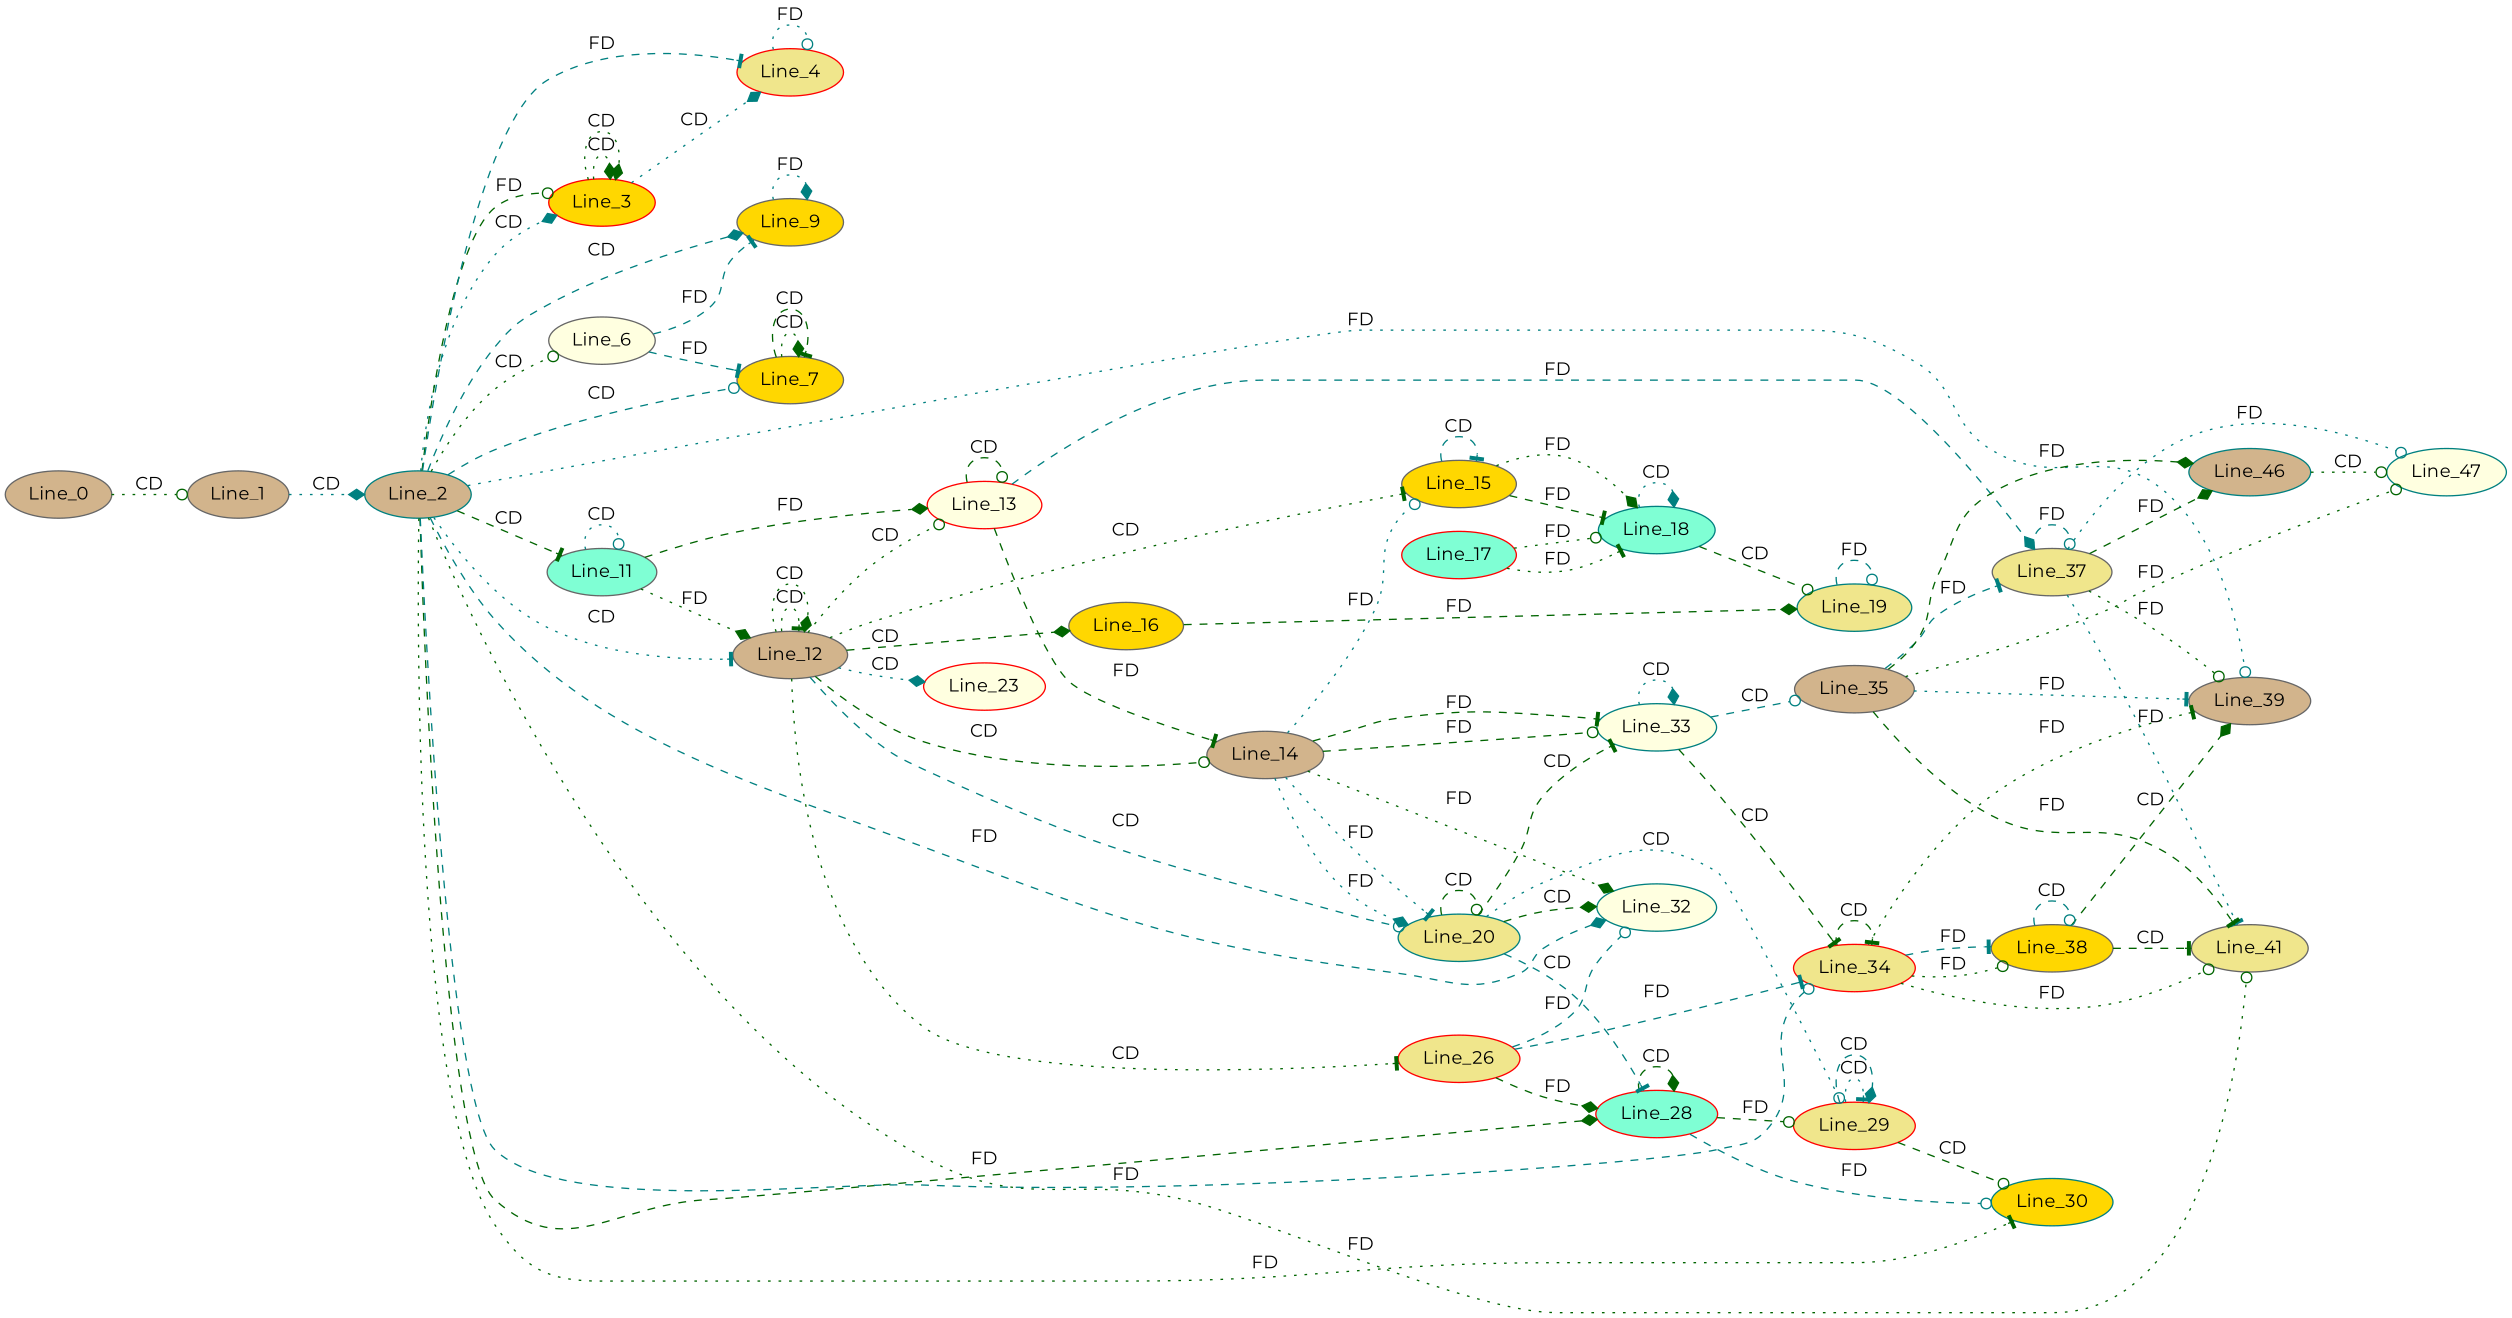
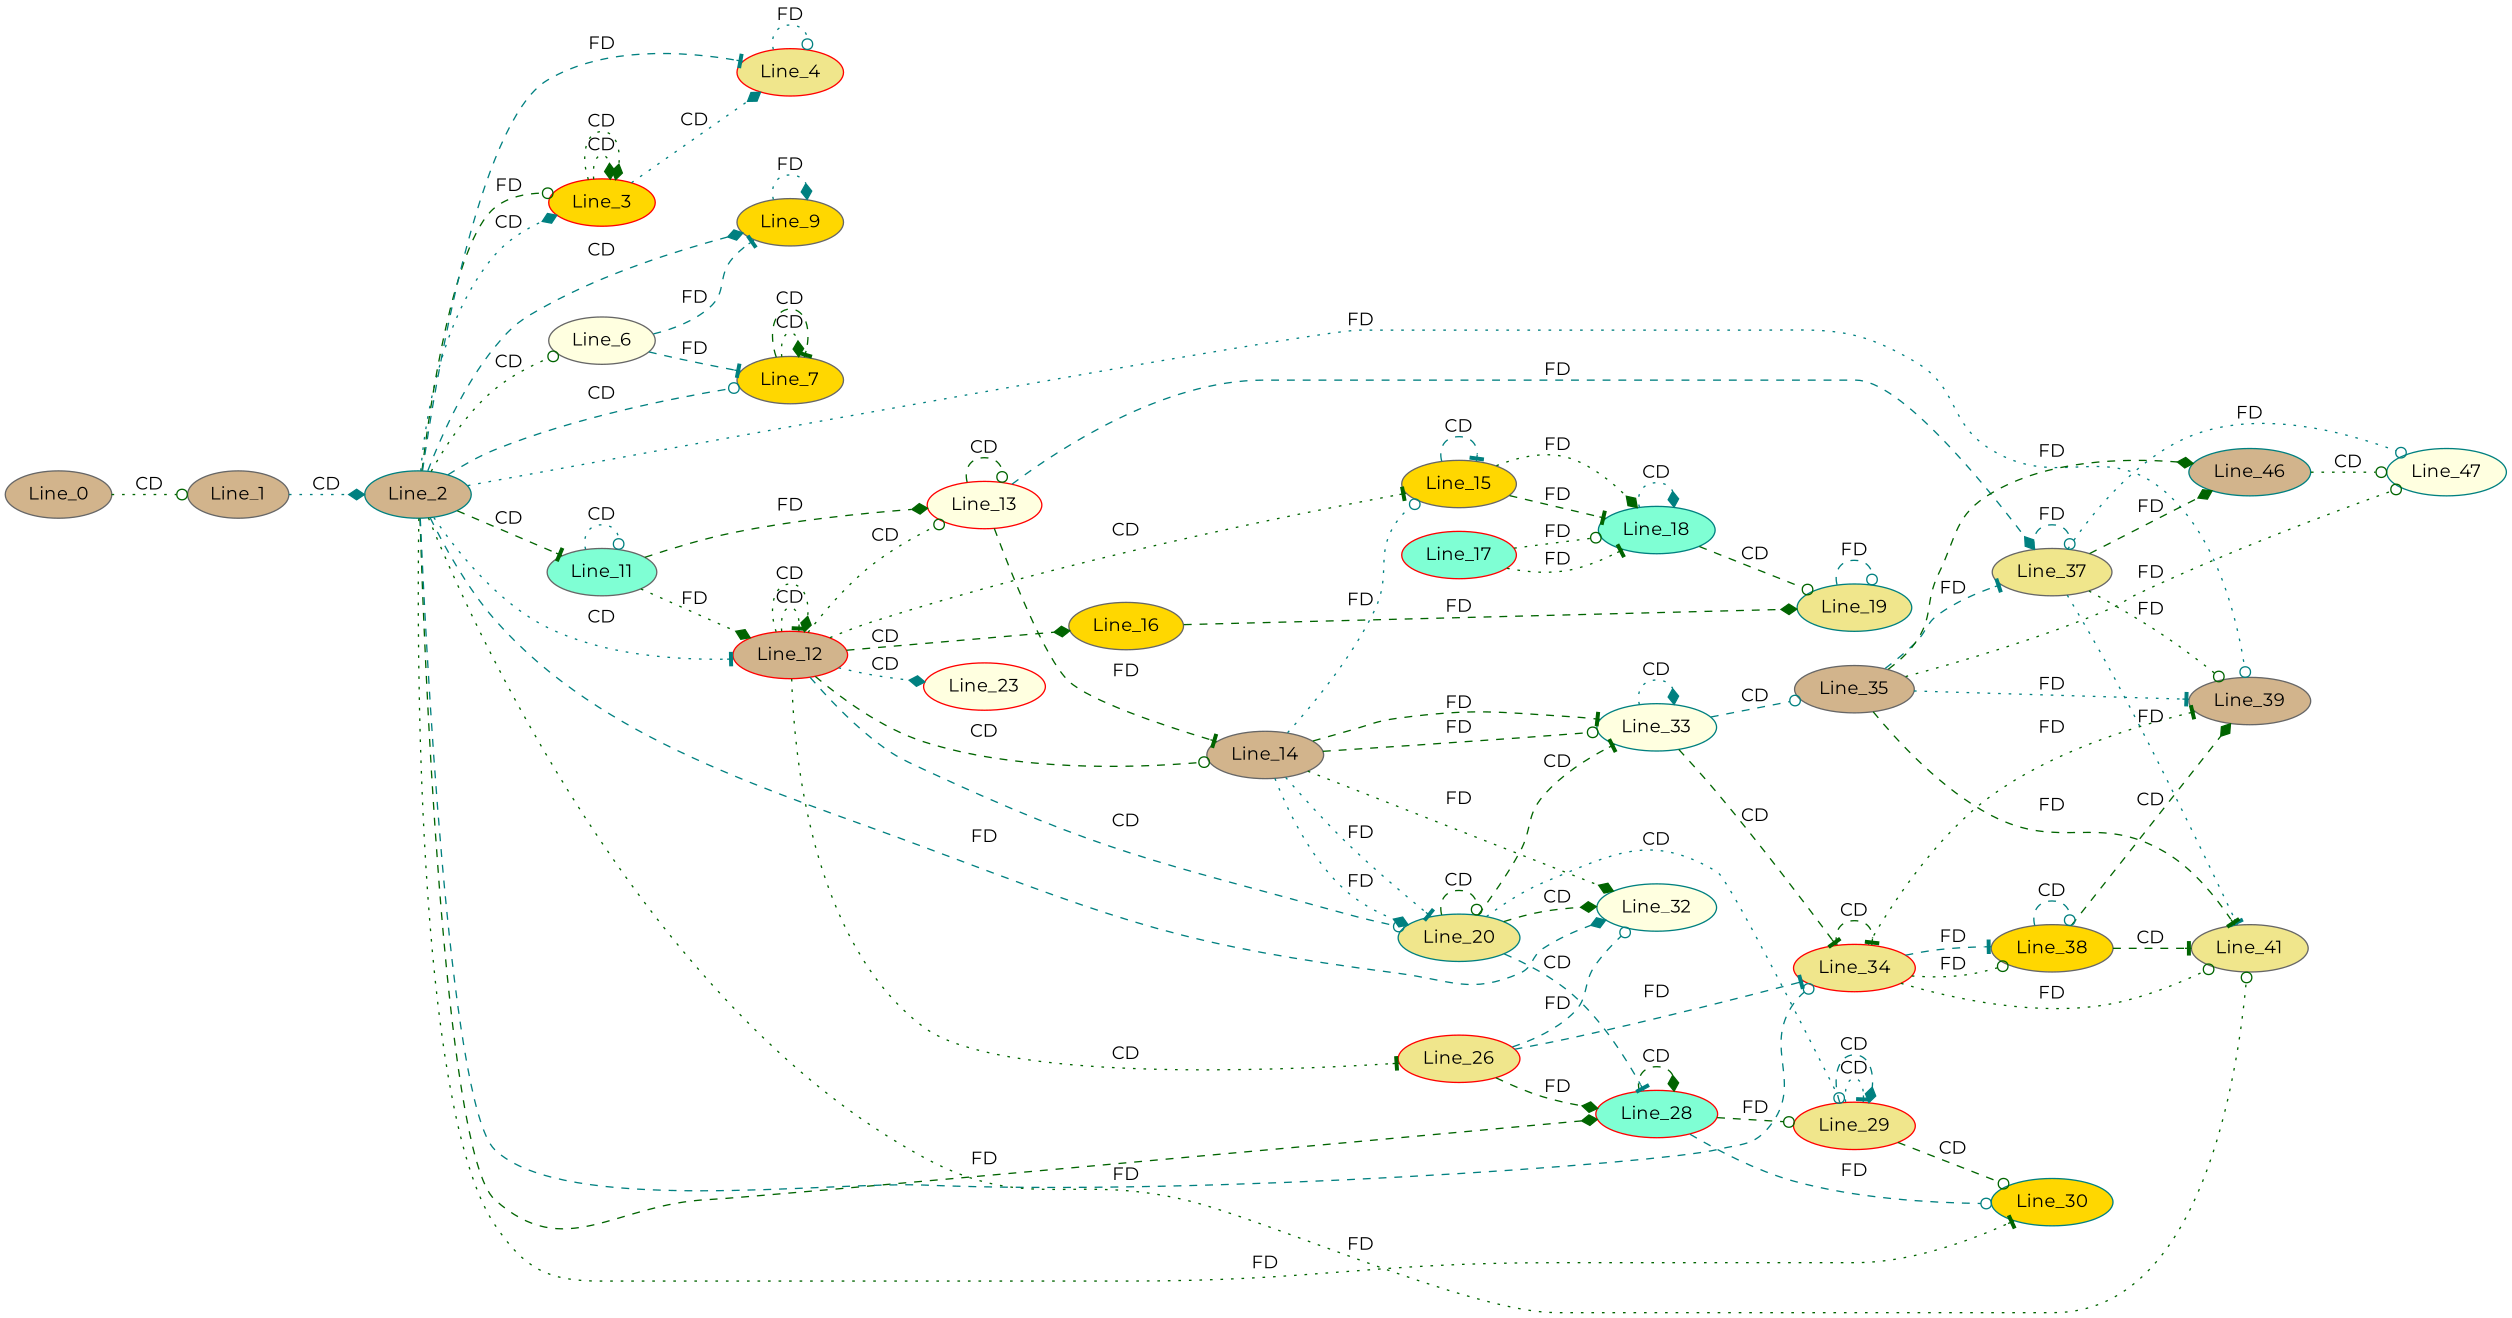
(790, 655) -> (790, 655)
